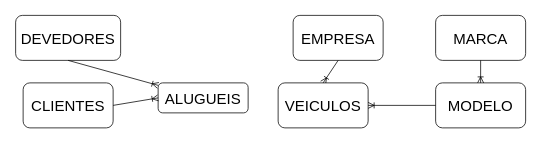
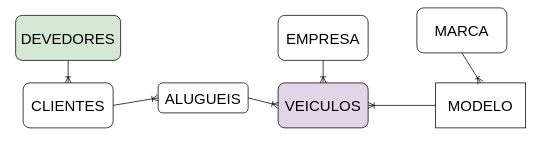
(68, 38) -> (68, 38)
(338, 38) -> (323, 38)
(480, 38) -> (462, 30)
(112, 73) -> (68, 72)
none -> (263, 102)
(323, 105) -> (323, 105)
(480, 105) -> (480, 105)
